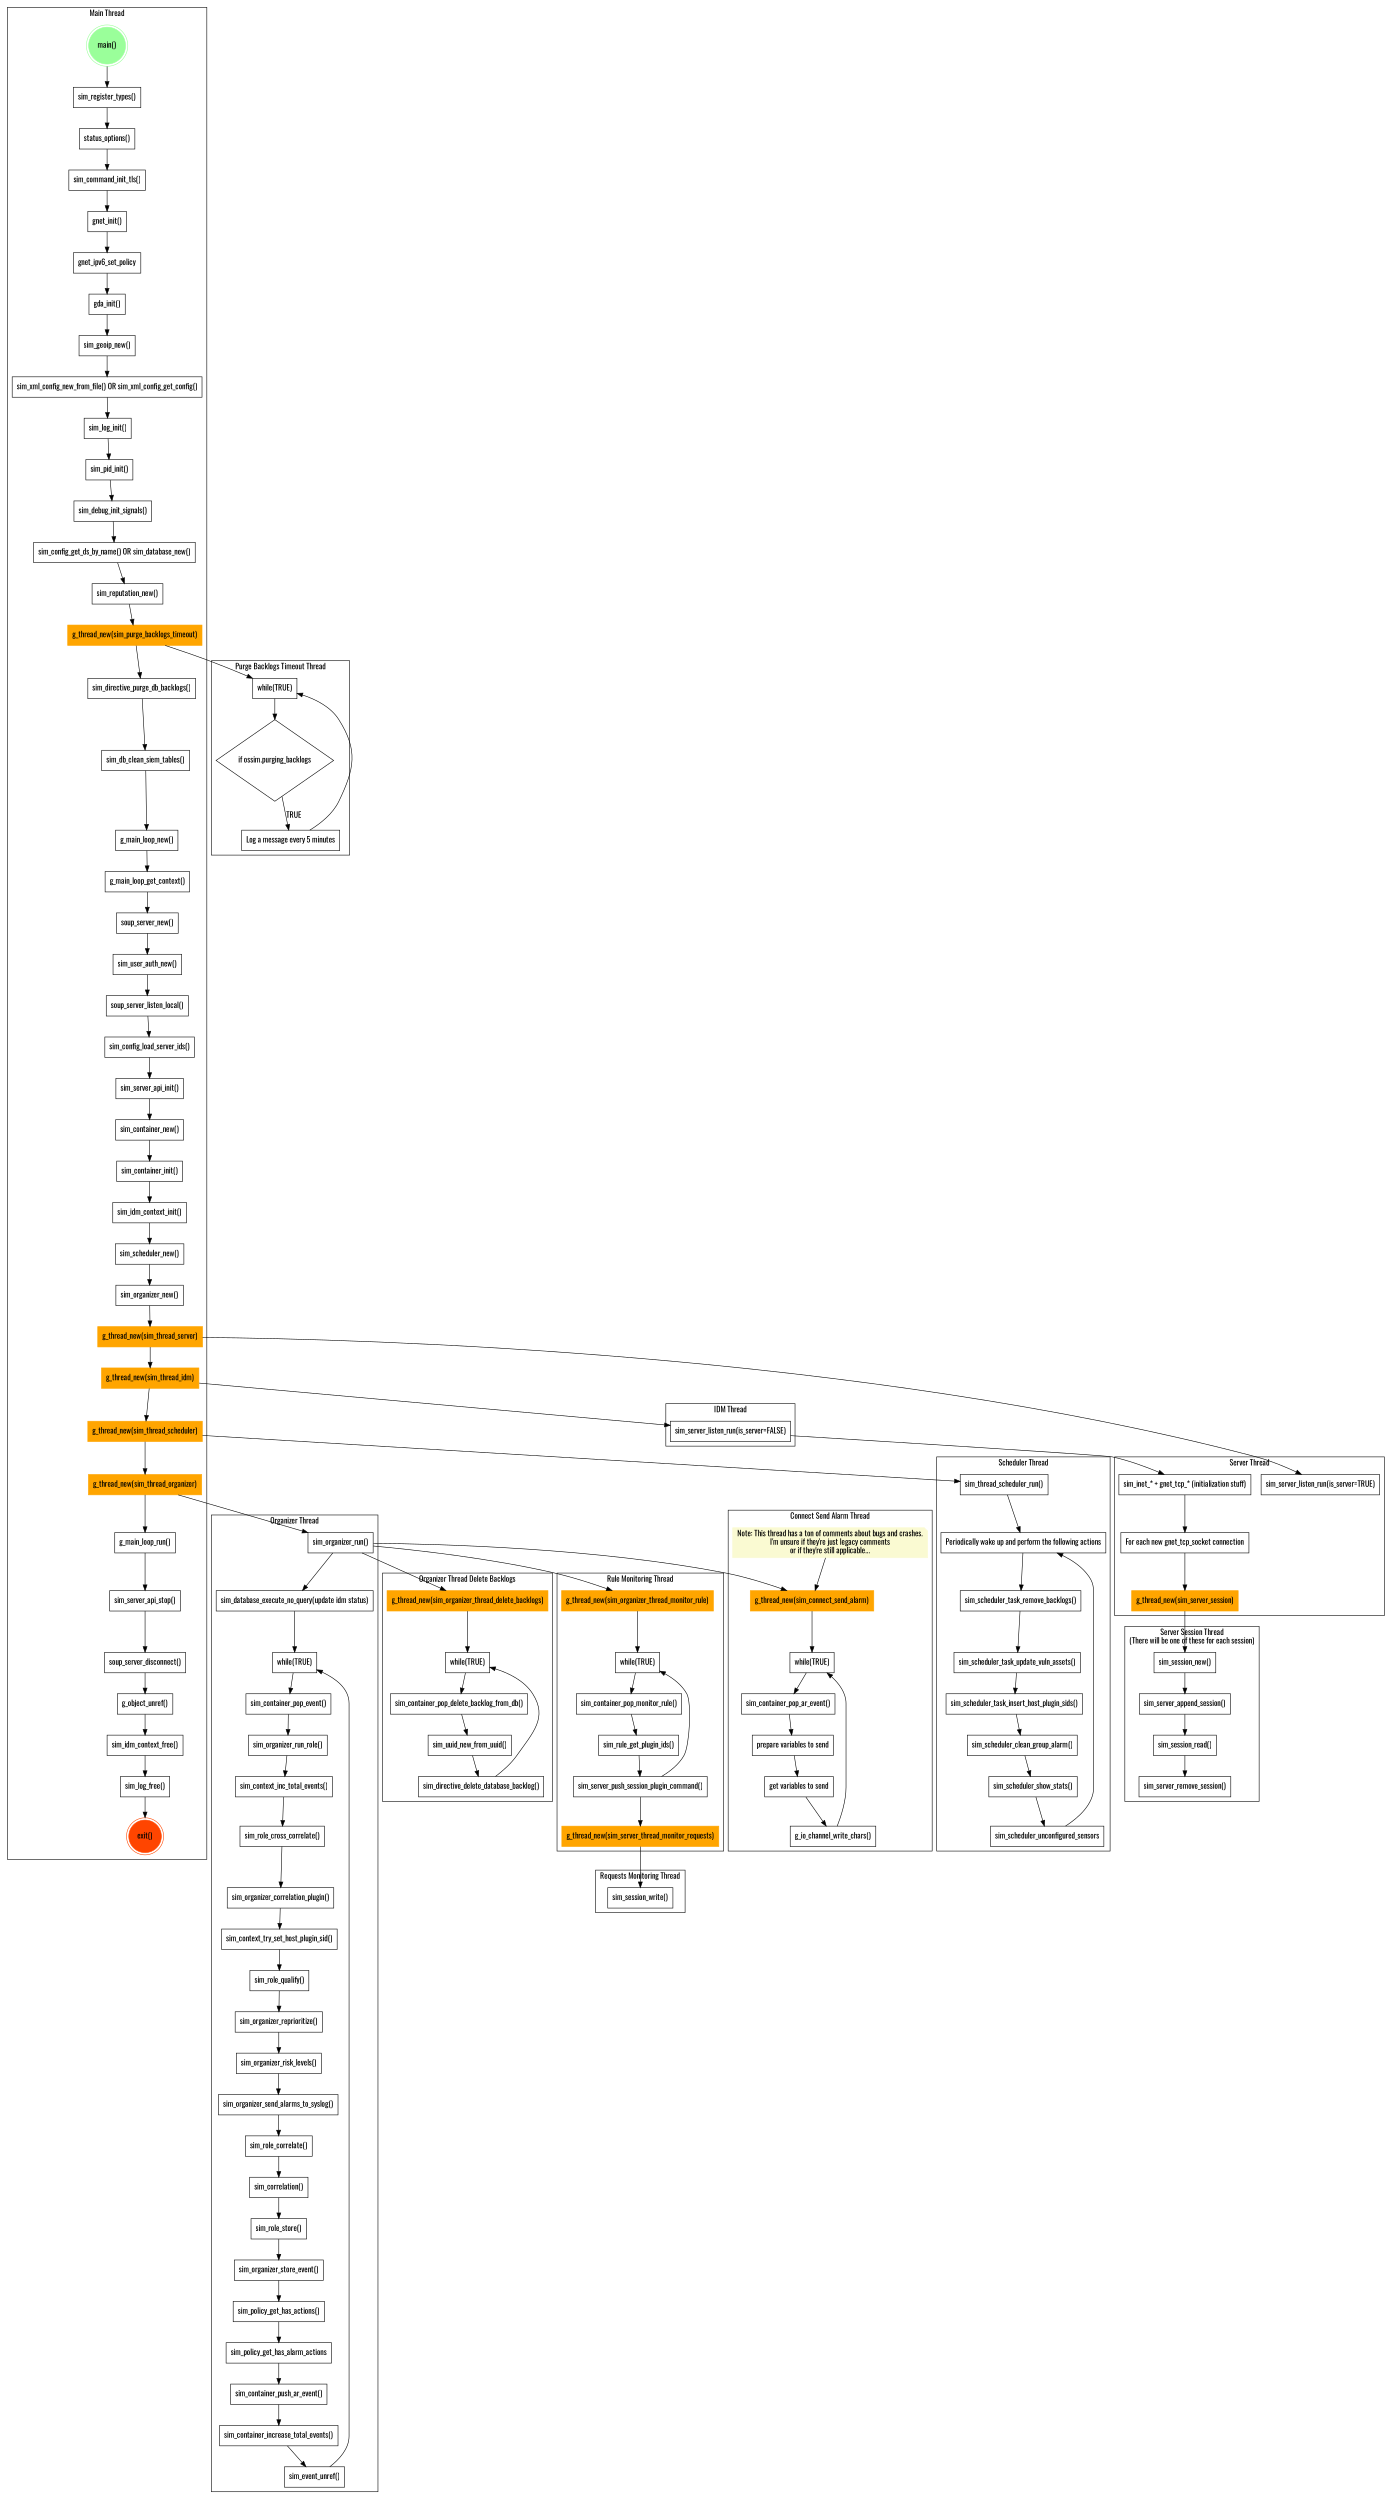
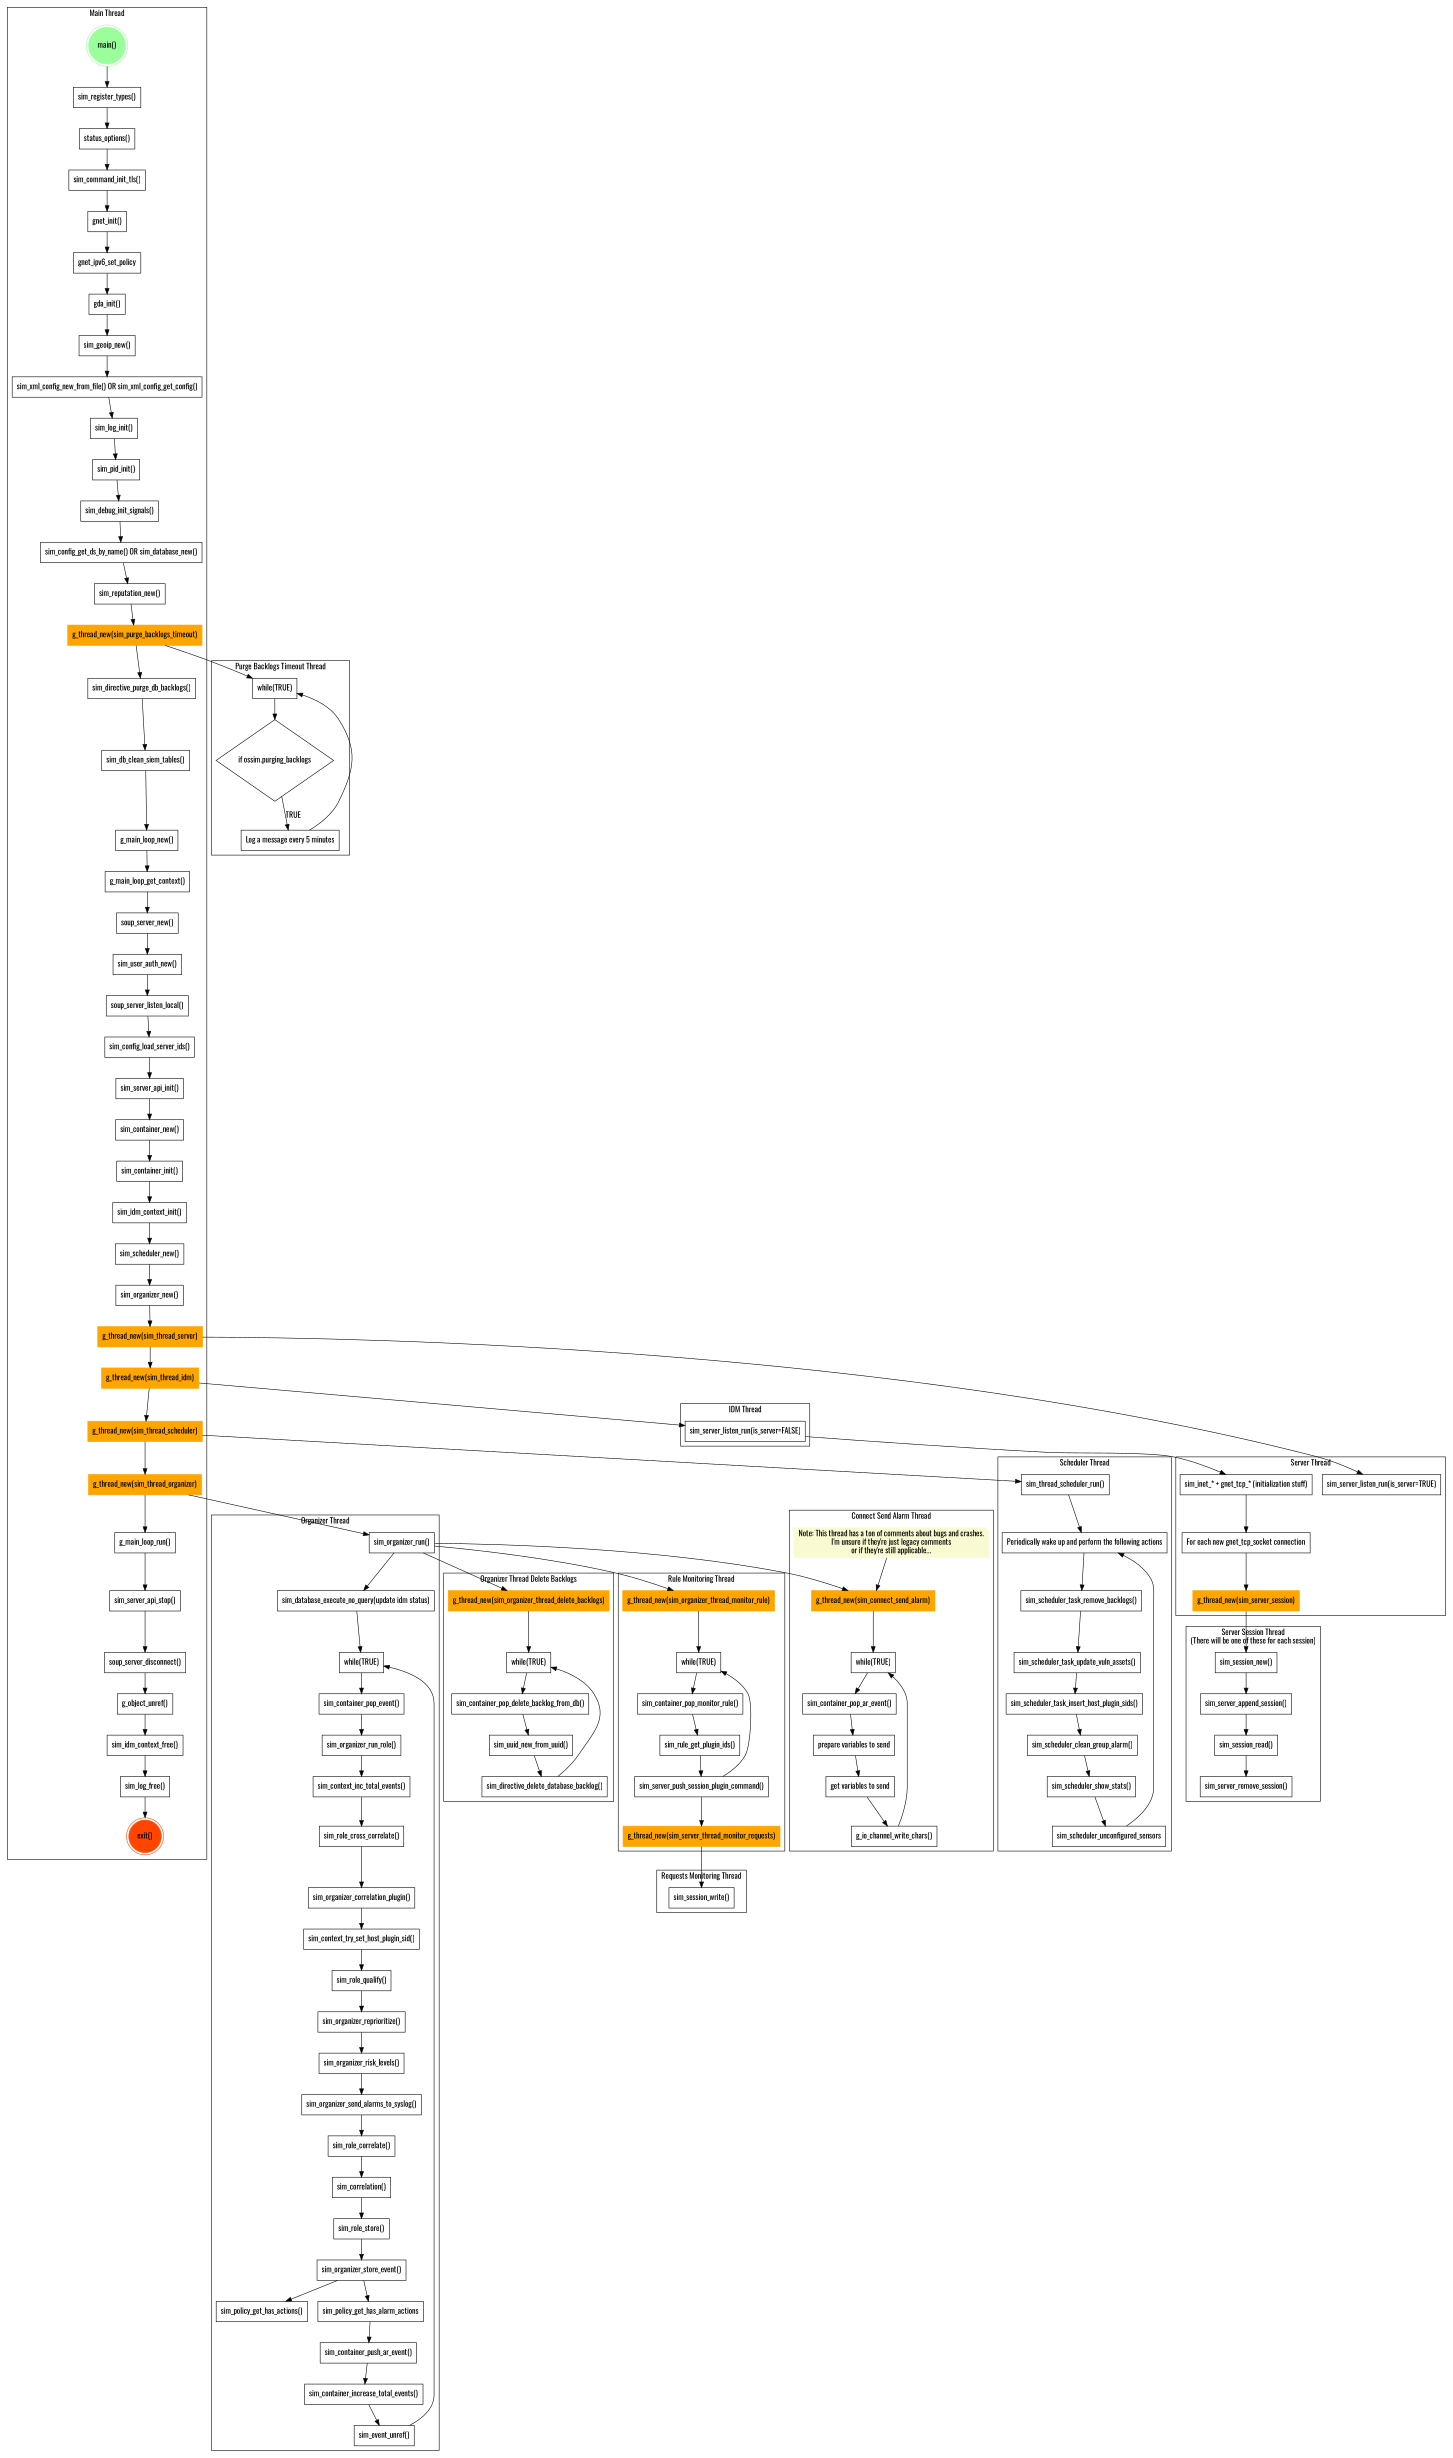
(279, 2329) -> (365, 2288)
